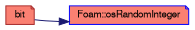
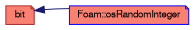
(47, 21) -> (57, 9)
